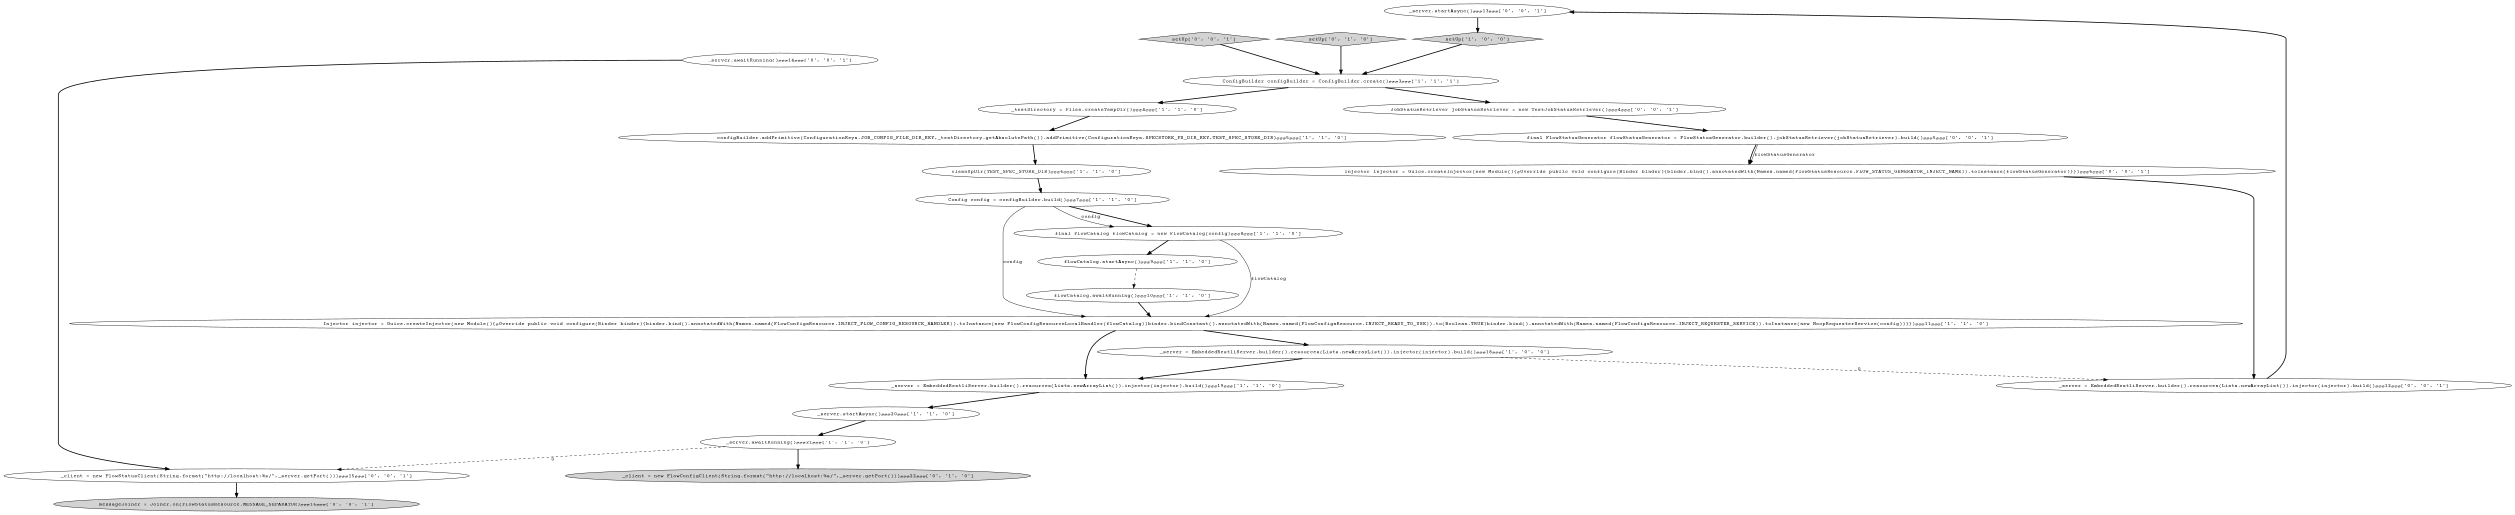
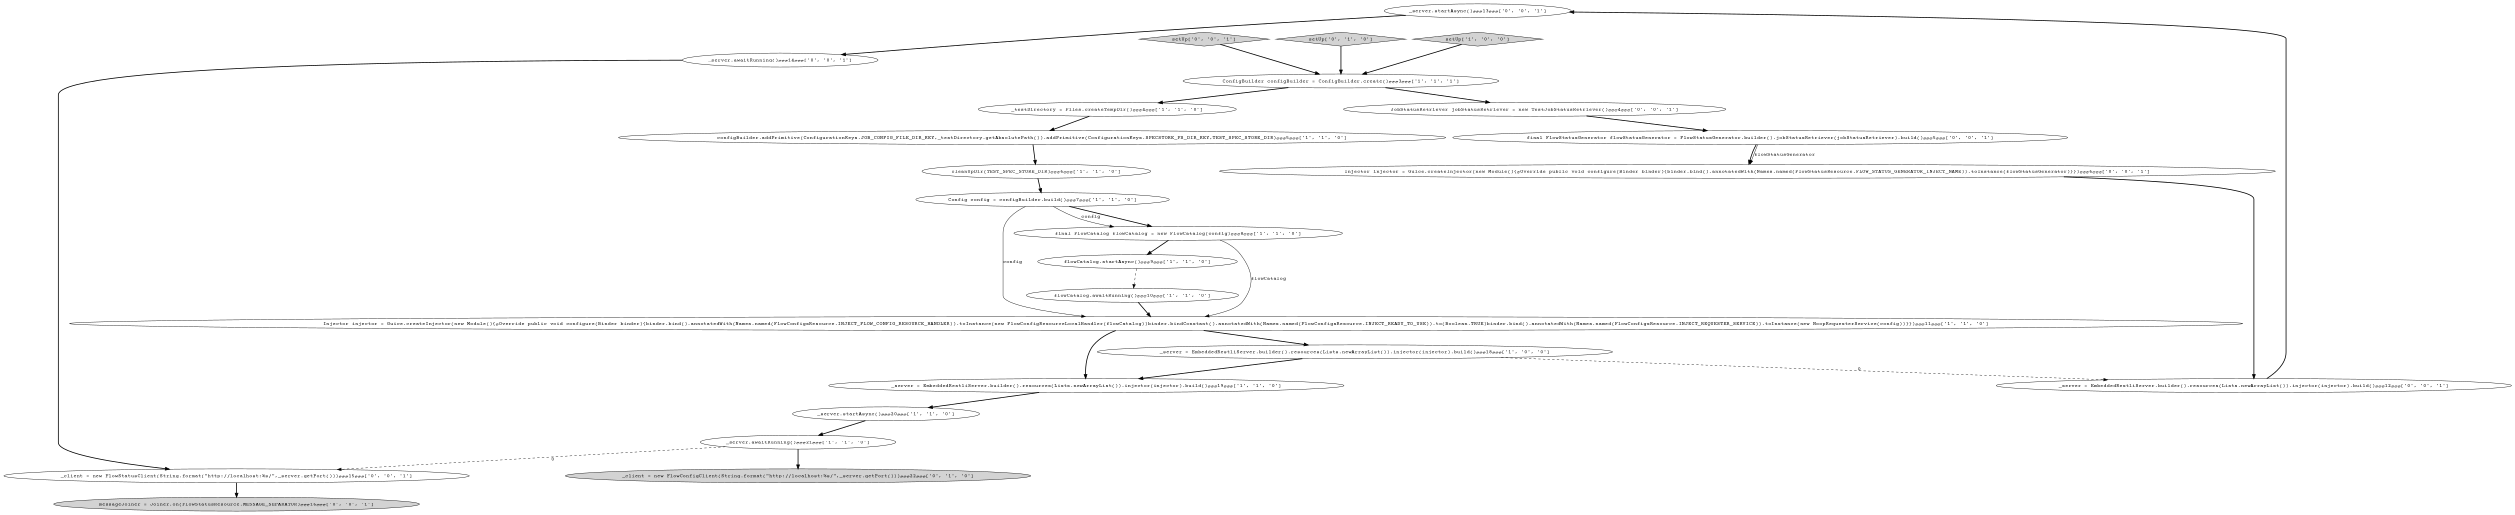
(1478, 23) -> (1125, 33)
